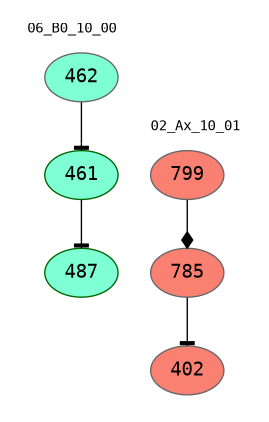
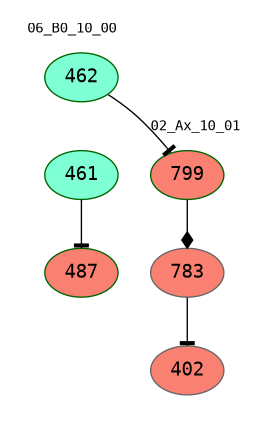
(81, 77) -> (81, 77)
(81, 123) -> (148, 127)
(187, 175) -> (187, 175)
(81, 273) -> (81, 273)
(187, 273) -> (187, 273)
